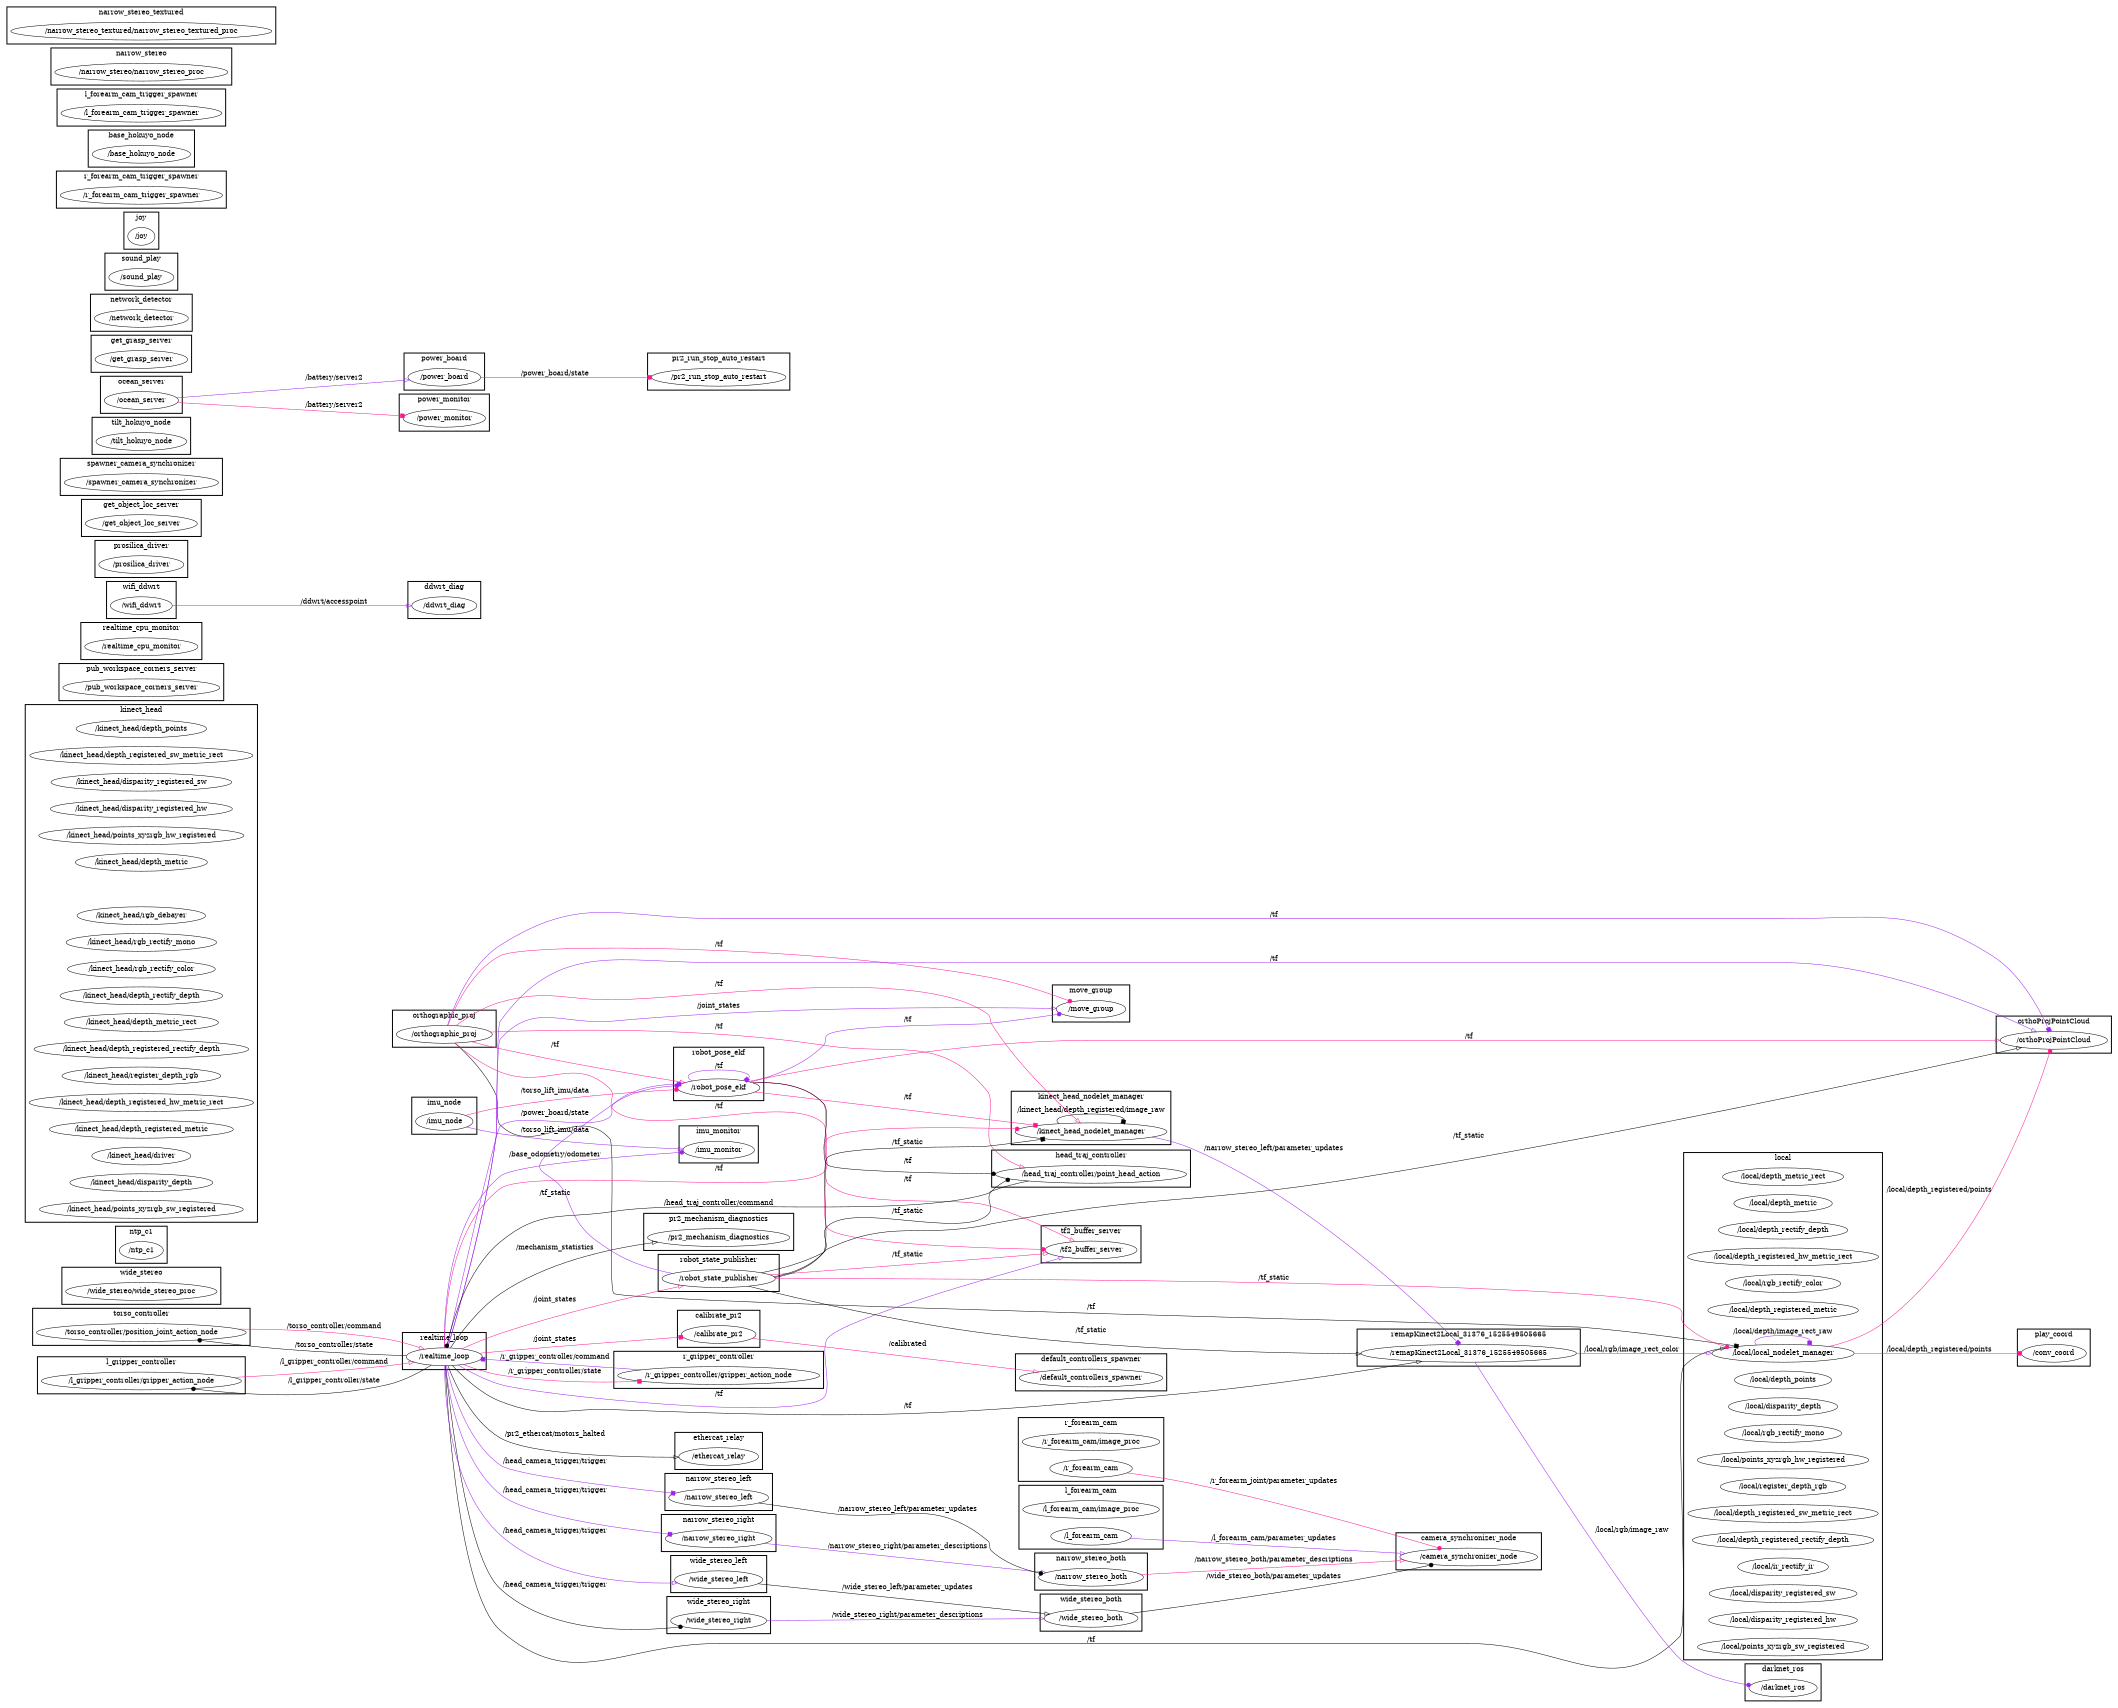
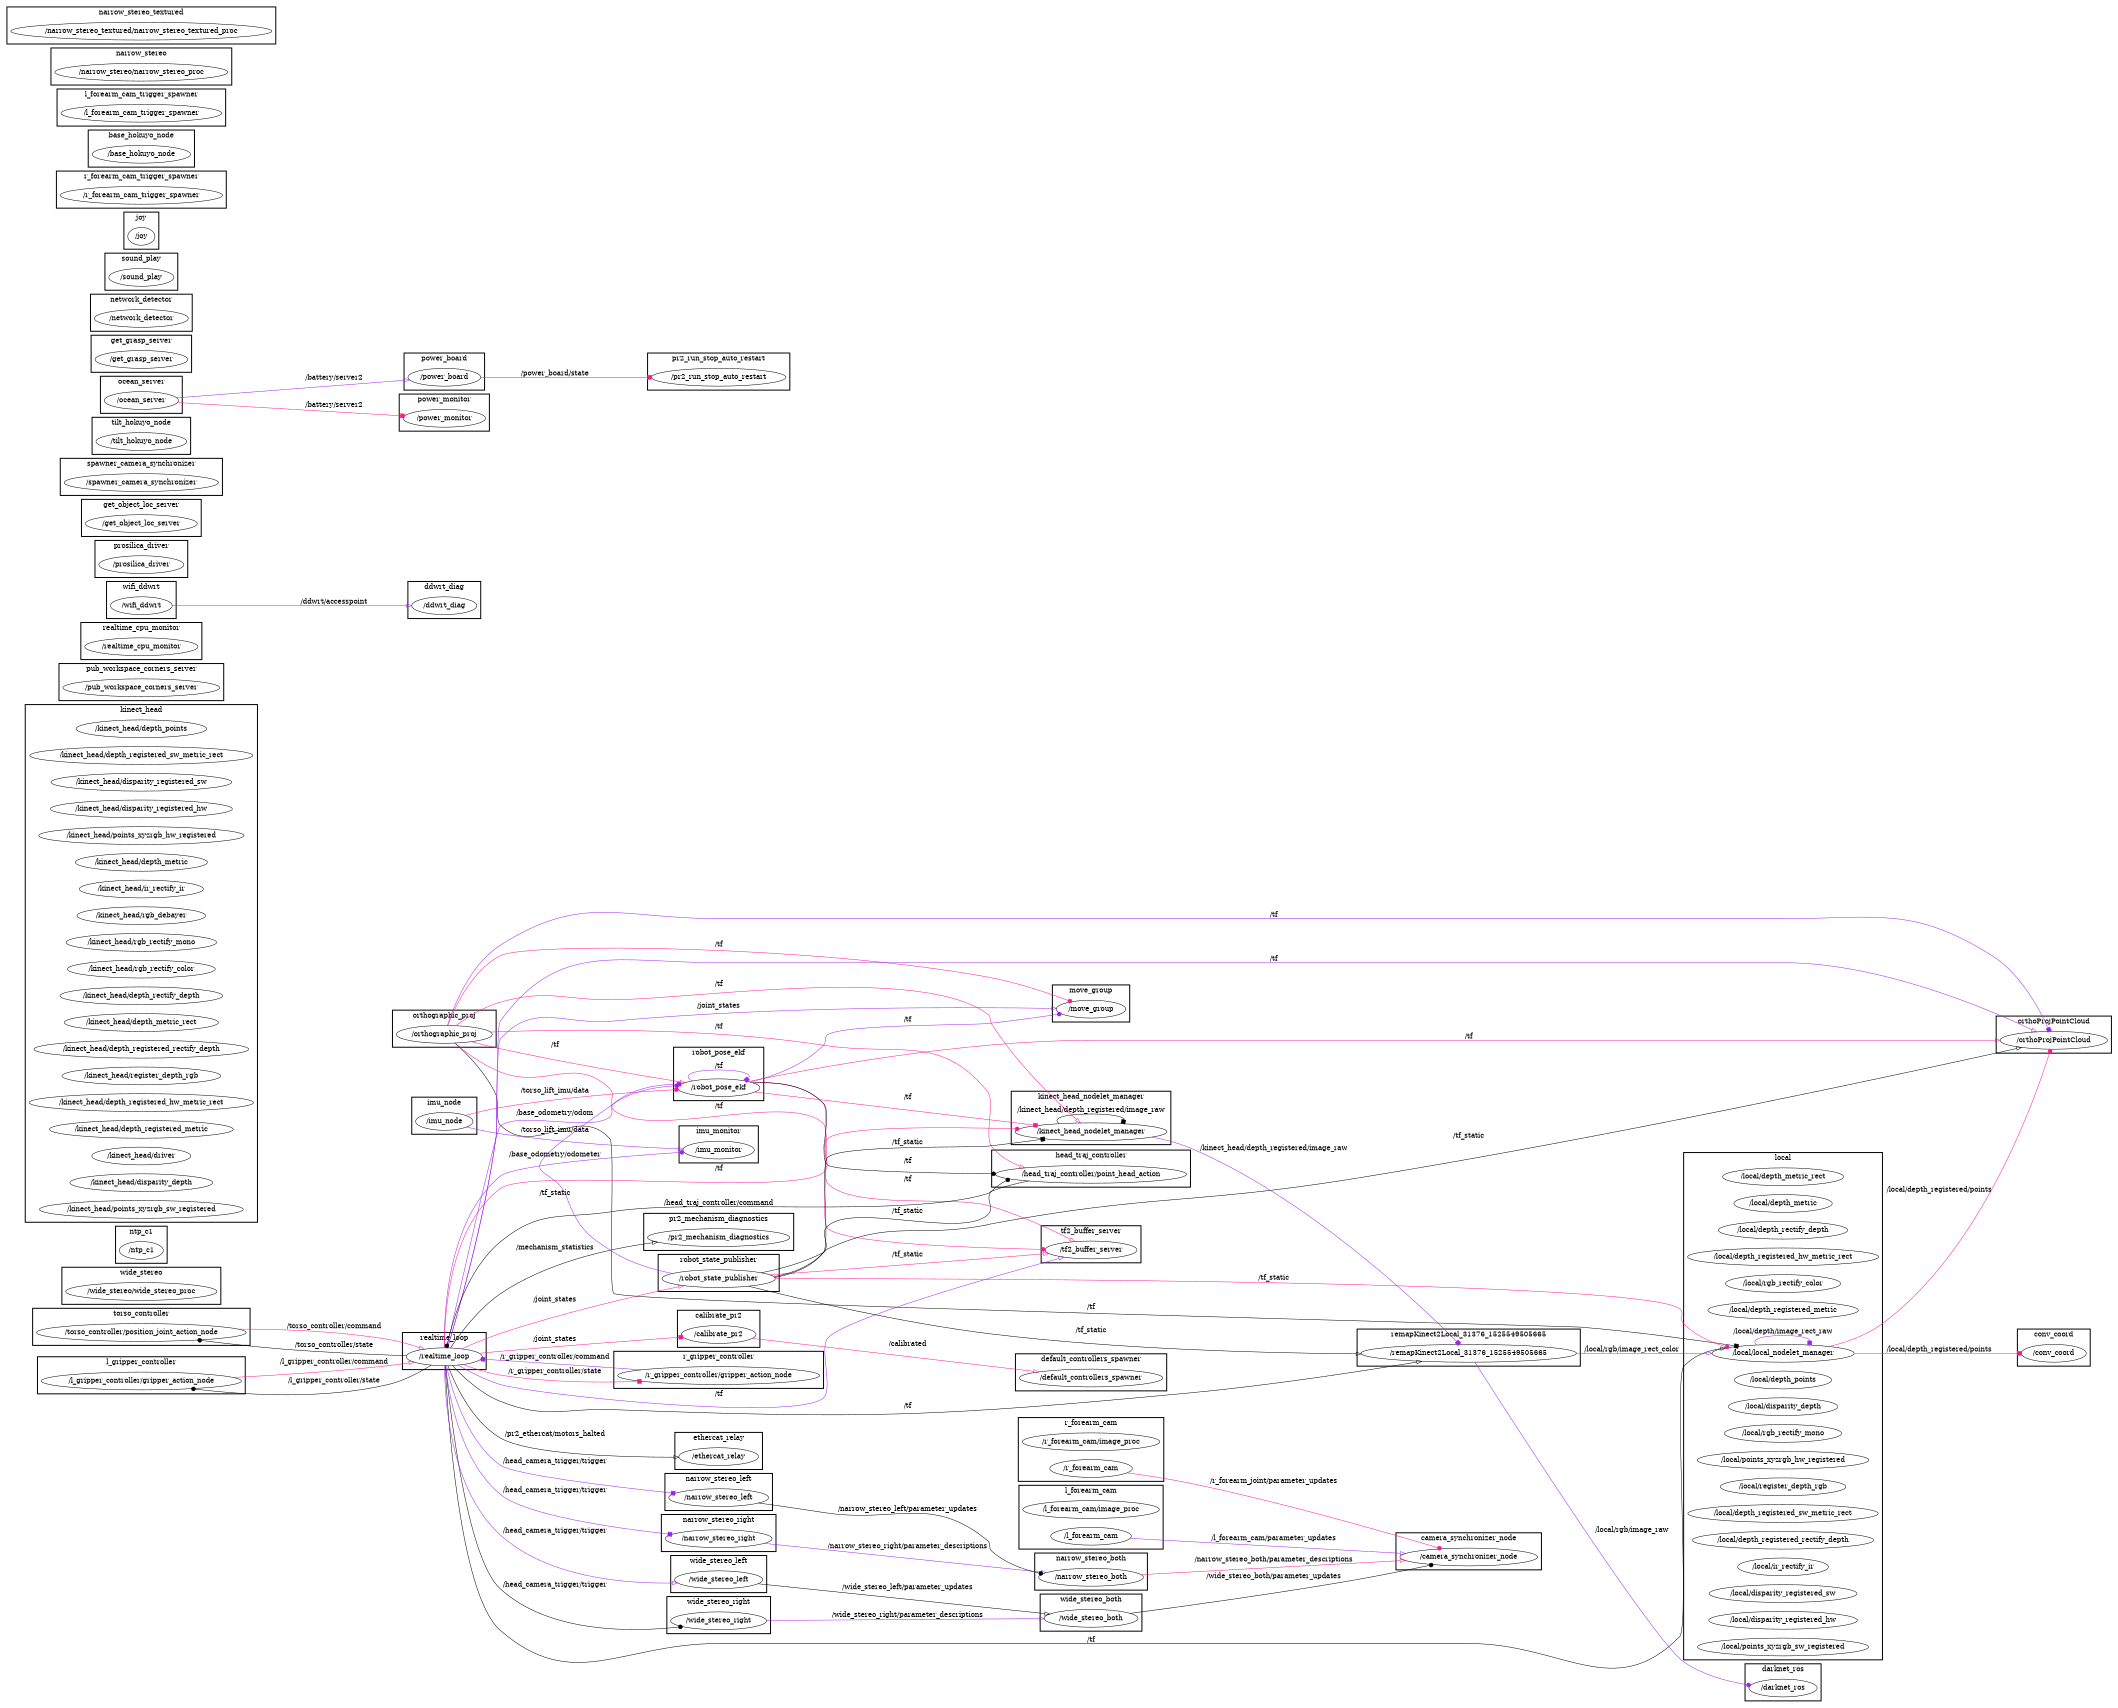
none -> (141, 889)
(555, 1113) -> (555, 1113)
(1274, 1148) -> (1274, 1148)
(2054, 1335) -> (2054, 1335)
